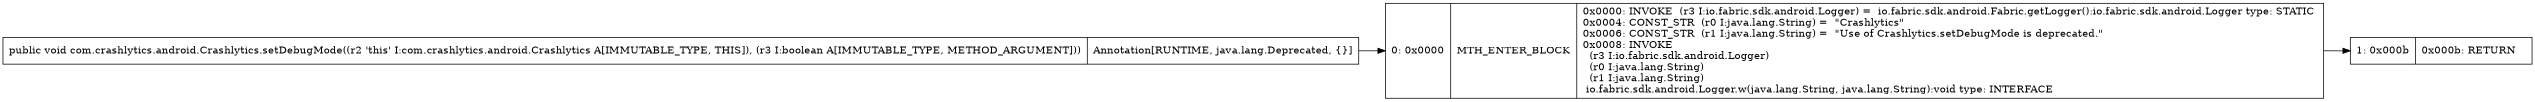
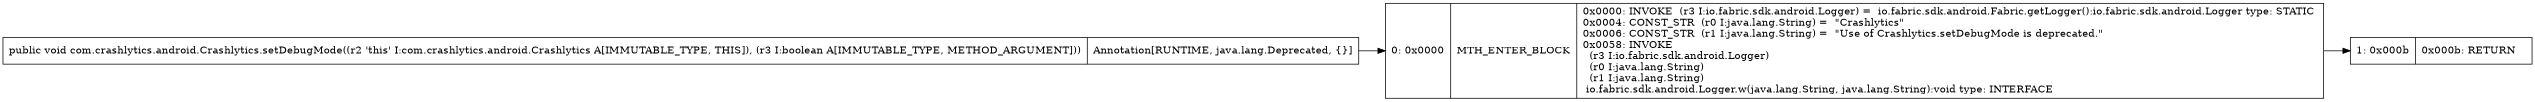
(1631, 45) -> (1631, 45)
